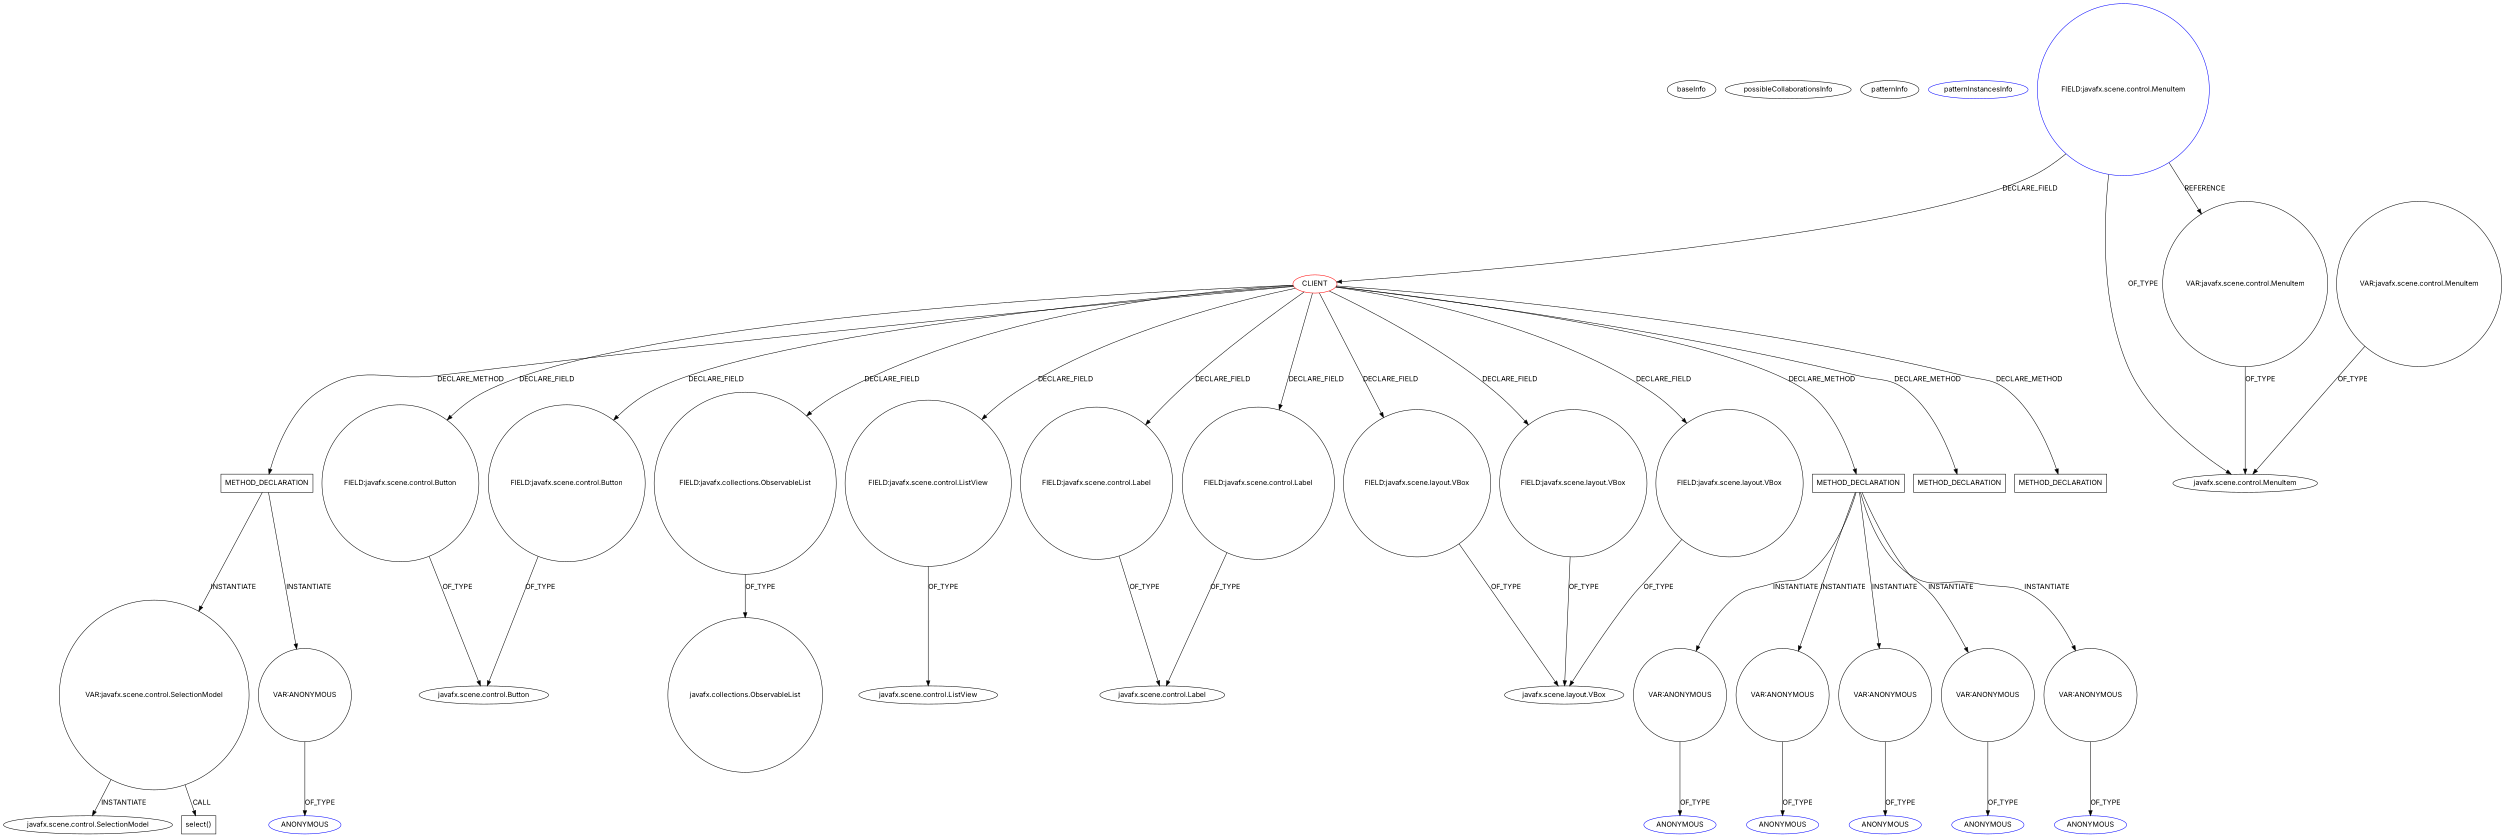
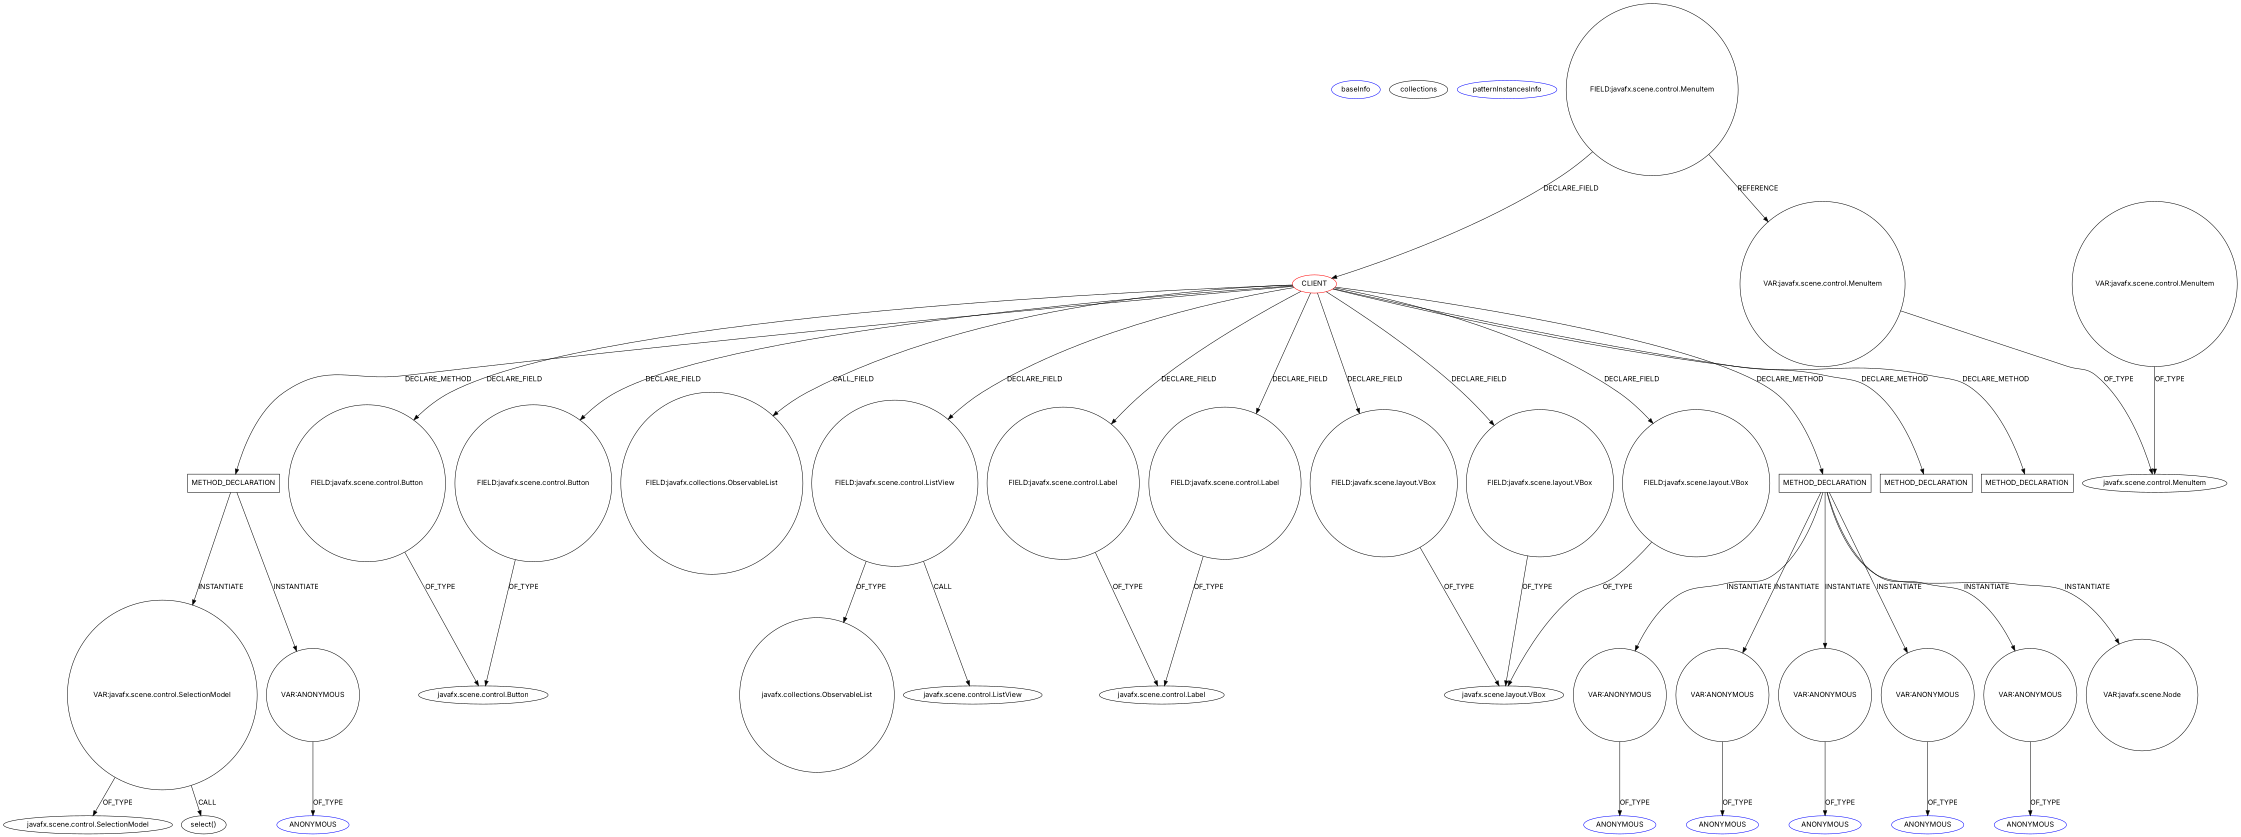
(1692, 90) -> (1356, 90)
(1788, 90) -> (1419, 90)
(1890, 90) -> none
(2123, 90) -> (1652, 90)
(2120, 344) -> none
(892, 379) -> (853, 379)
(943, 587) -> (943, 587)
(745, 593) -> (856, 589)
none -> (2142, 695)
(124, 803) -> (118, 803)
(199, 825) -> (204, 825)
